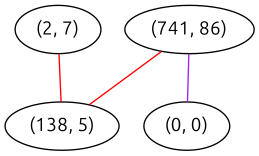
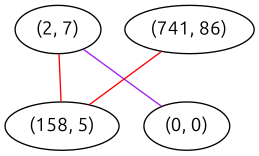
(188, 78) -> (117, 74)
(62, 126) -> (62, 126)
